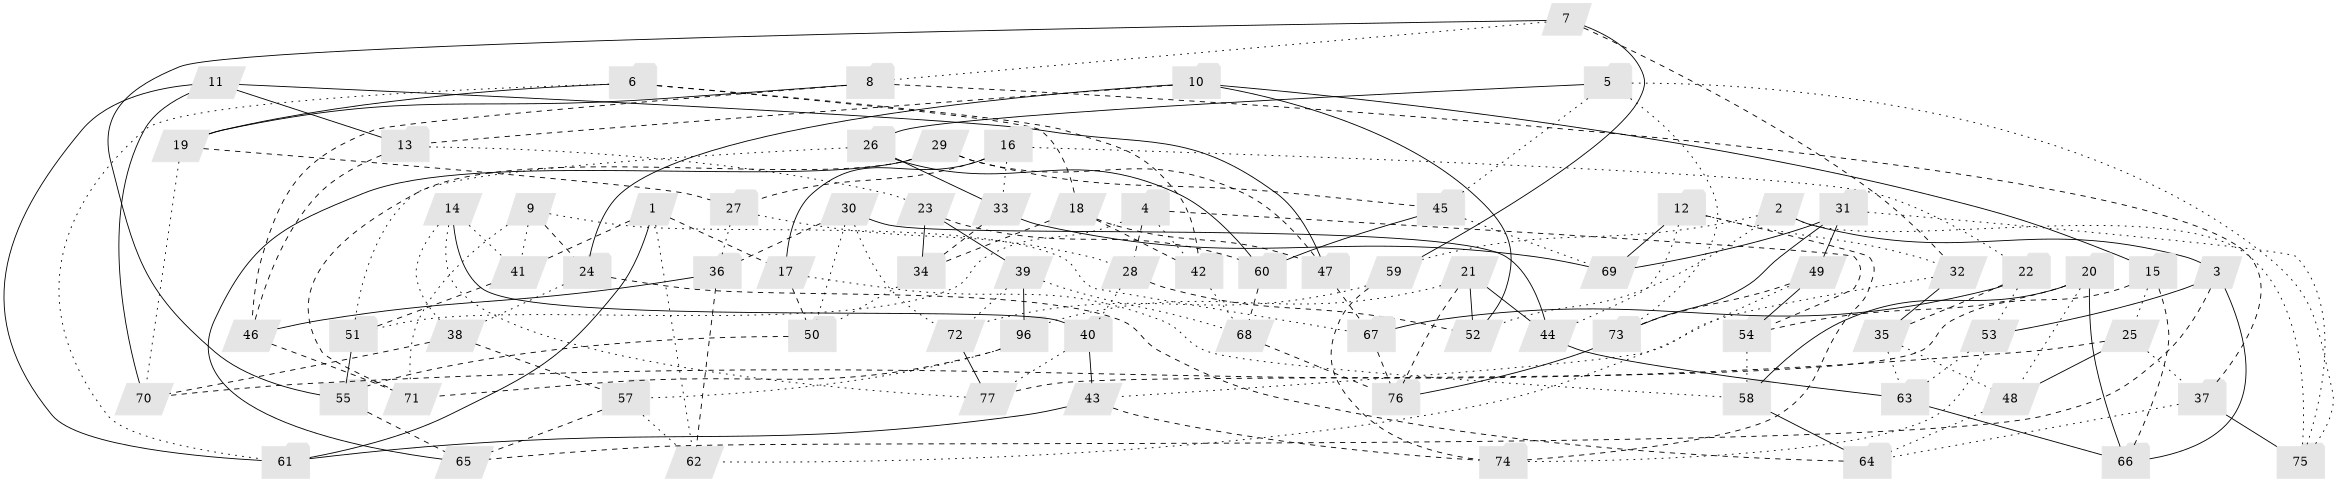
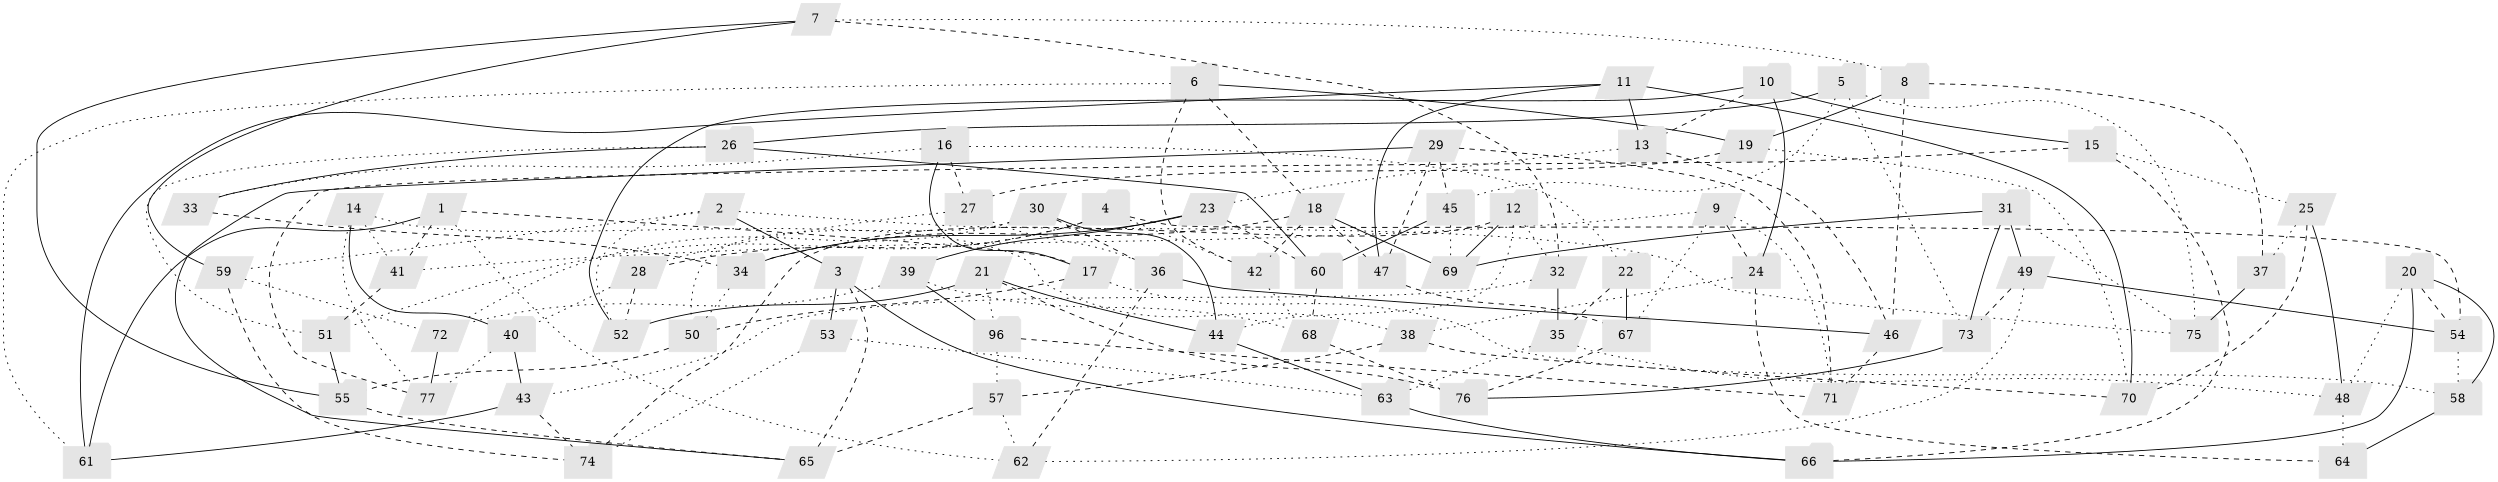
(1290, 248) -> (1400, 249)
(2006, 308) -> none
(2042, 429) -> none
